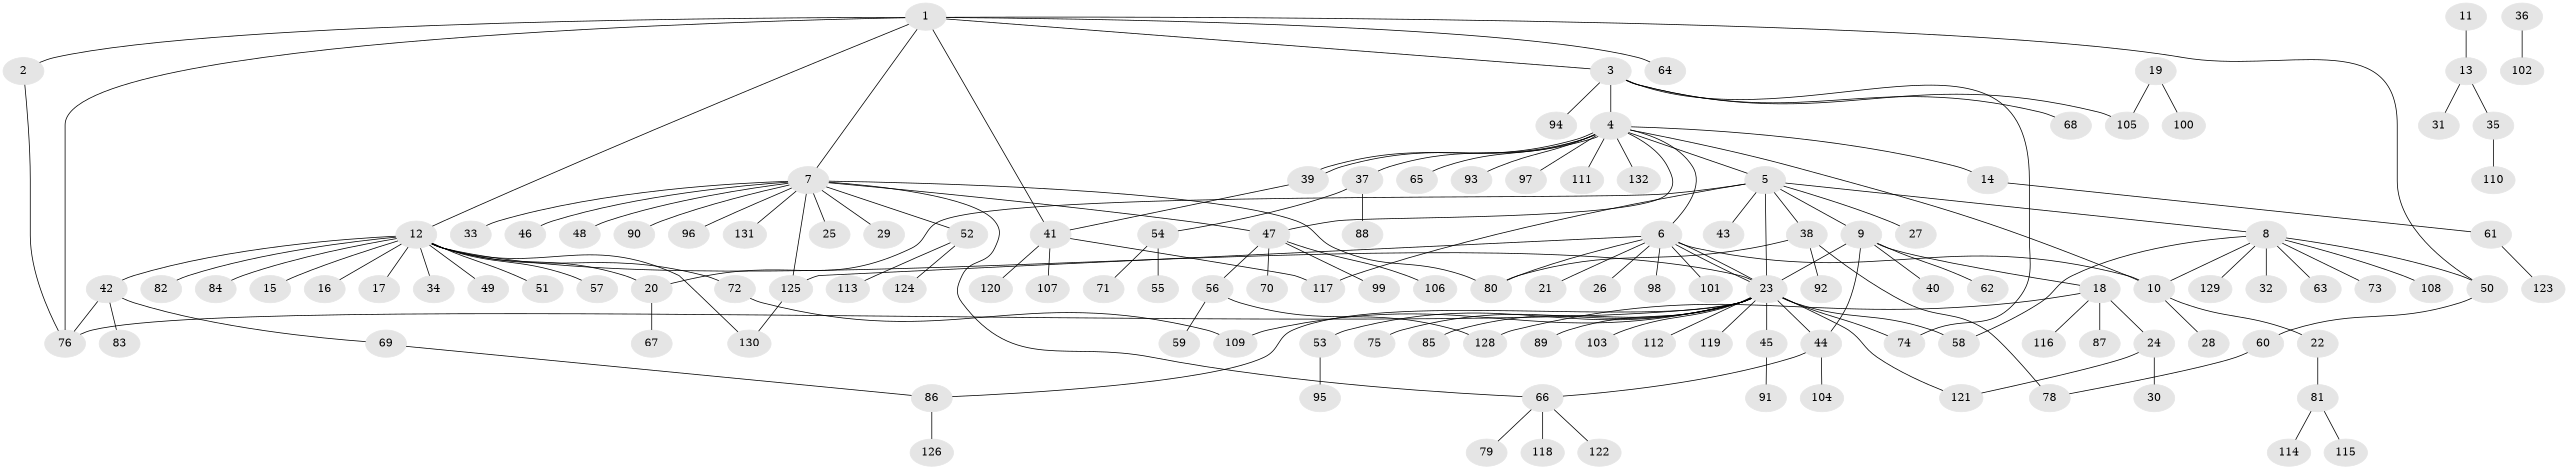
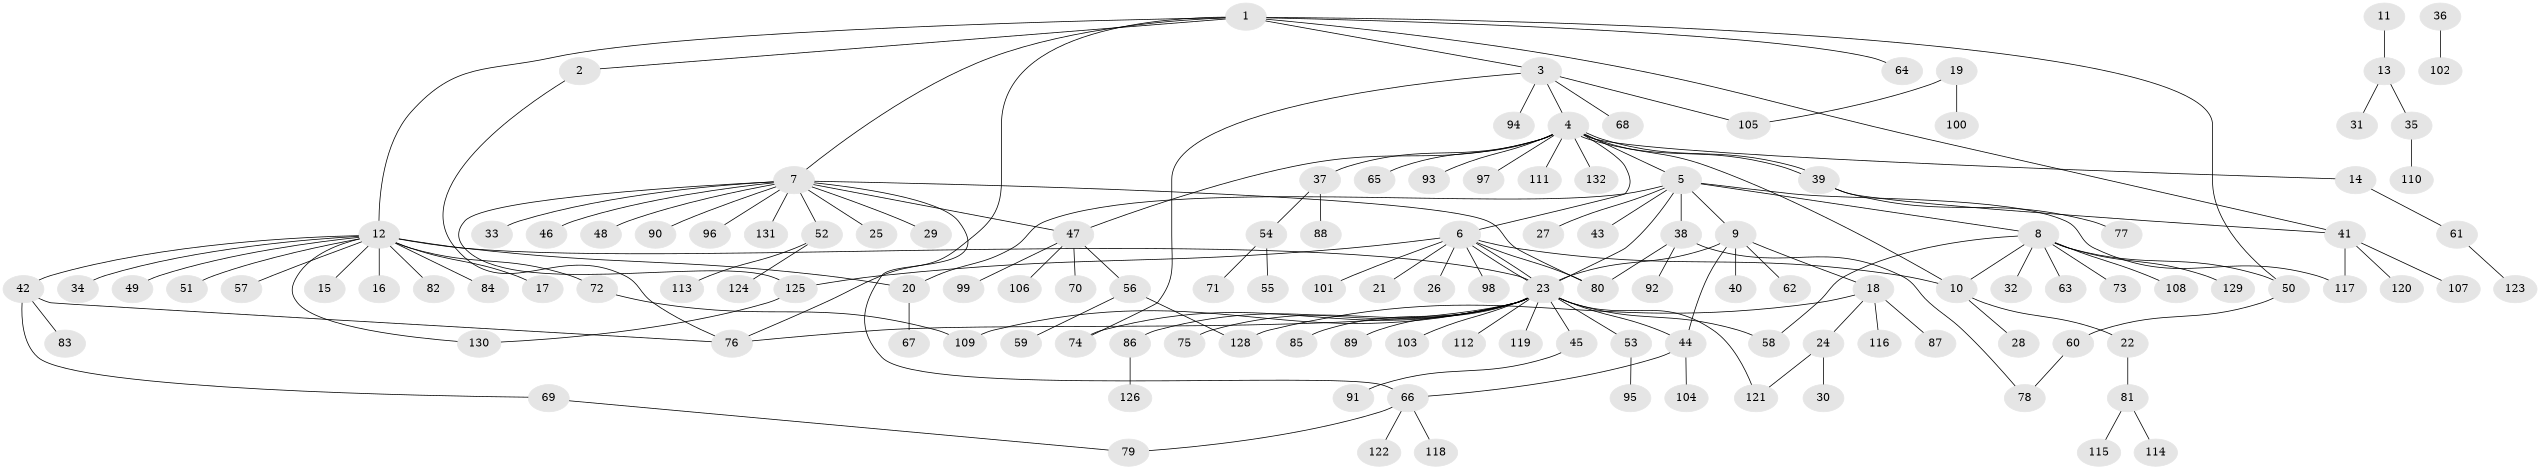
none -> (2122, 235)
(659, 371) -> (839, 425)
